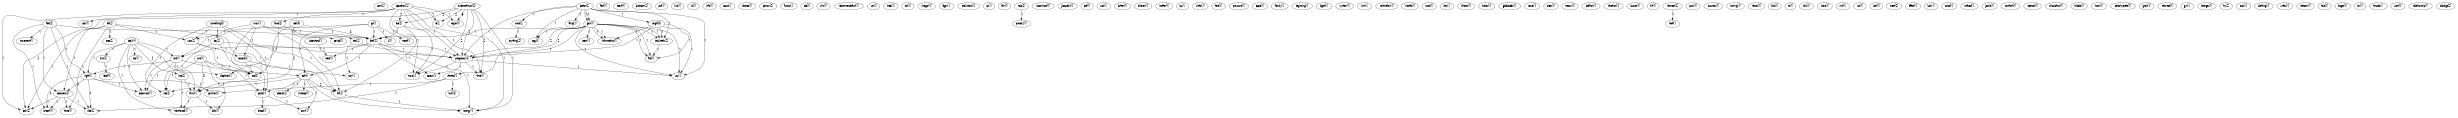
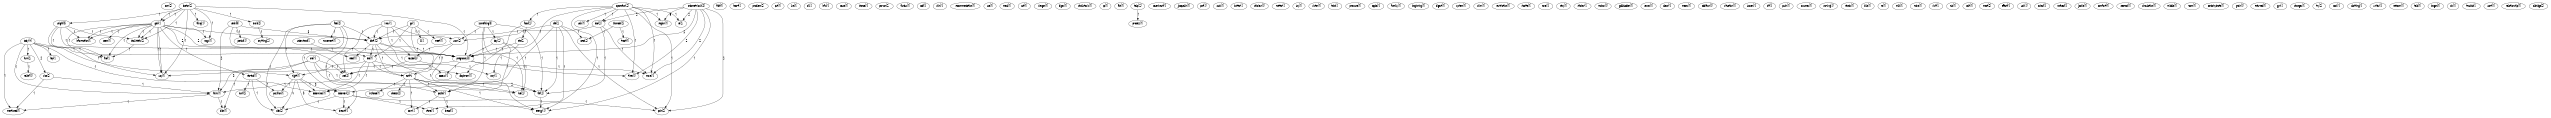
none -> (601, 32)
